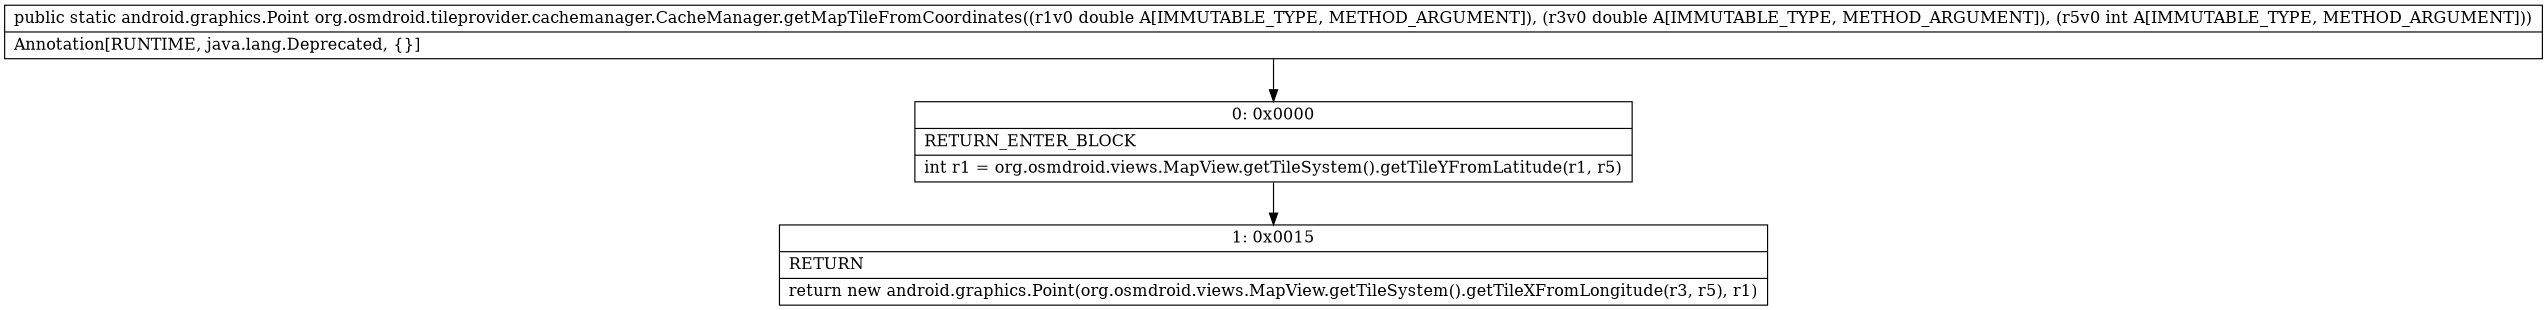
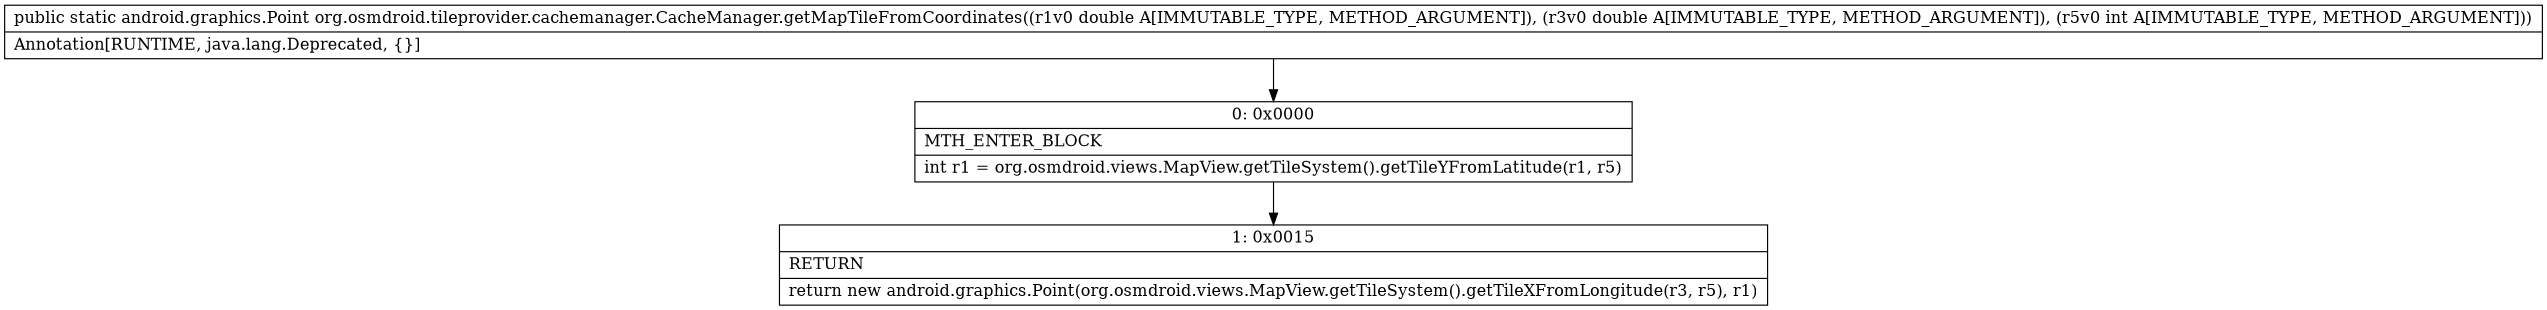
(1031, 141) -> (1014, 141)
